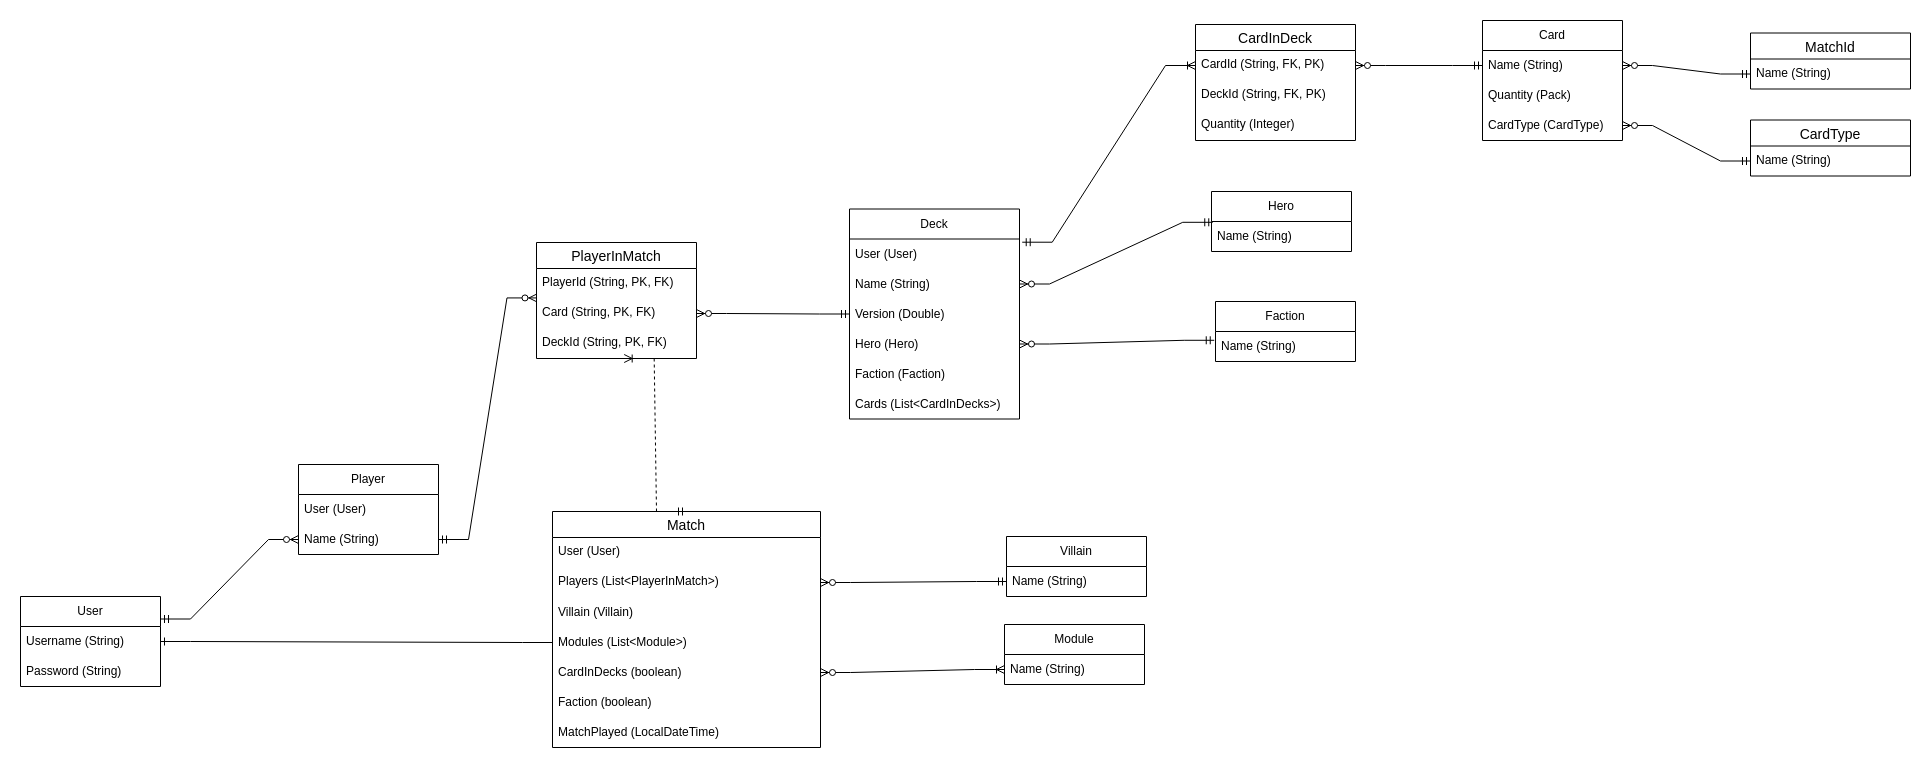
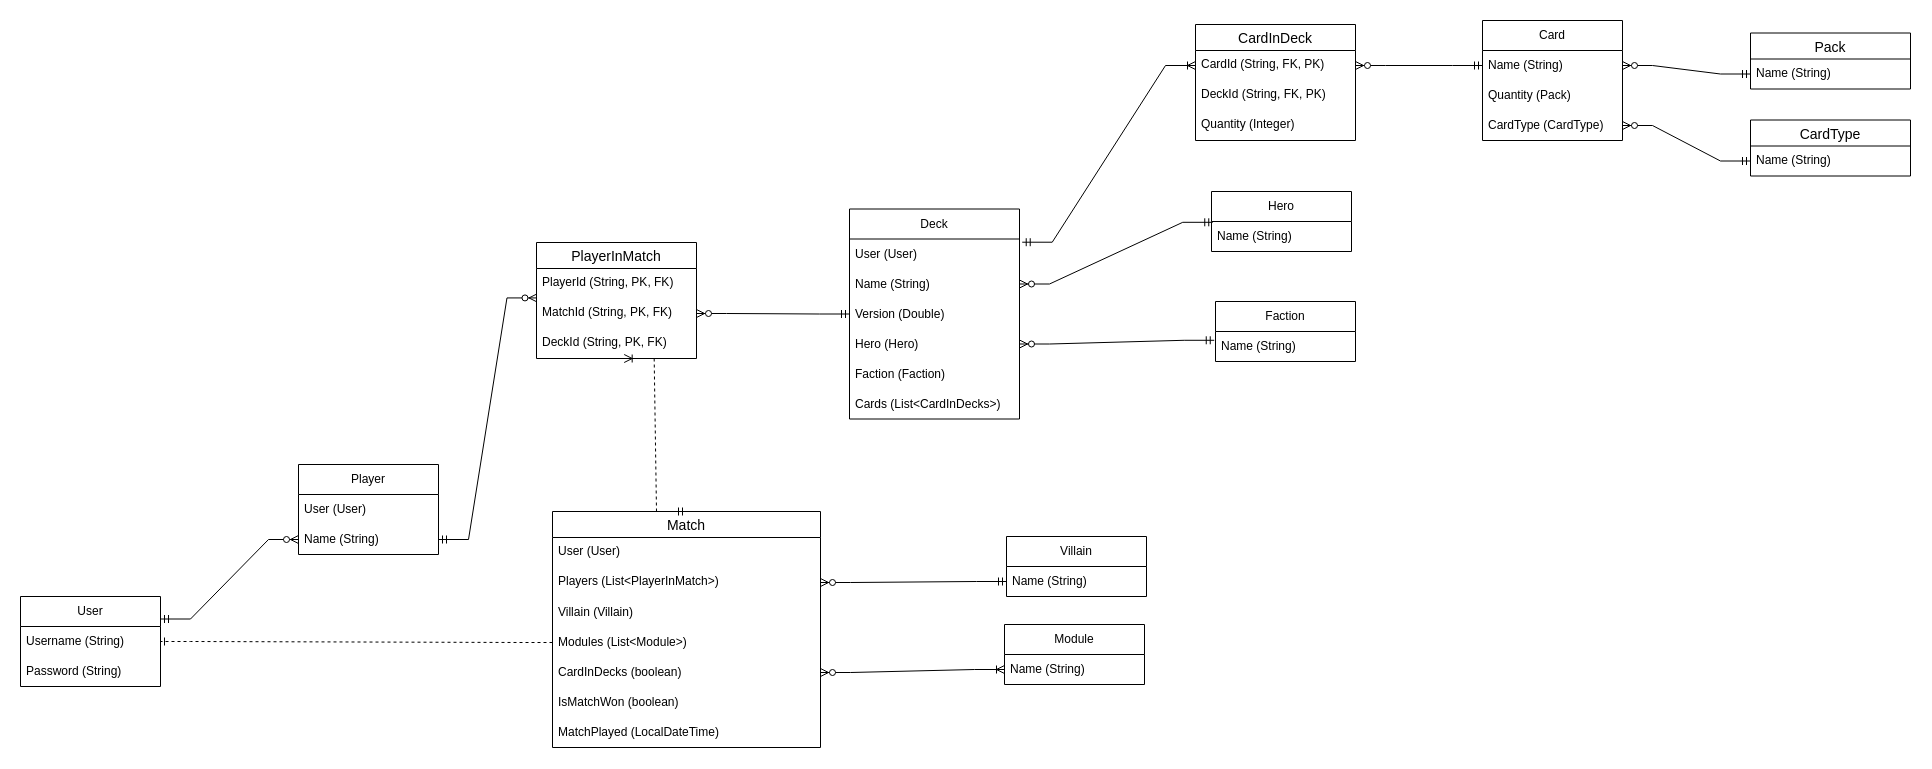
(1830, 47) -> (1830, 47)
(604, 313) -> (614, 313)
(357, 642) -> (357, 642)
(611, 703) -> (623, 703)
